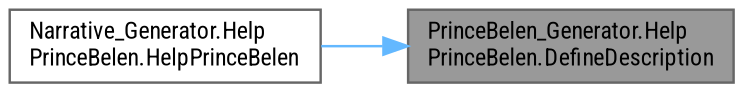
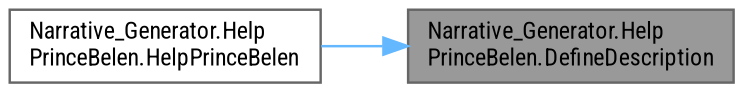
(571, 46) -> (571, 46)
